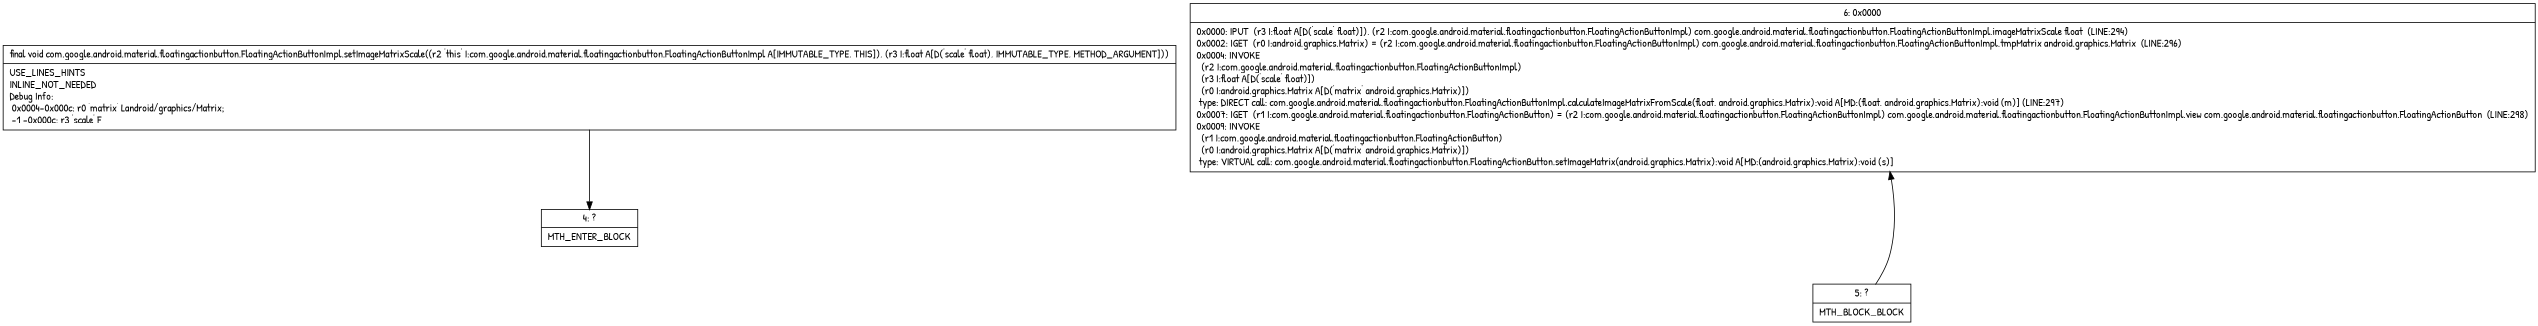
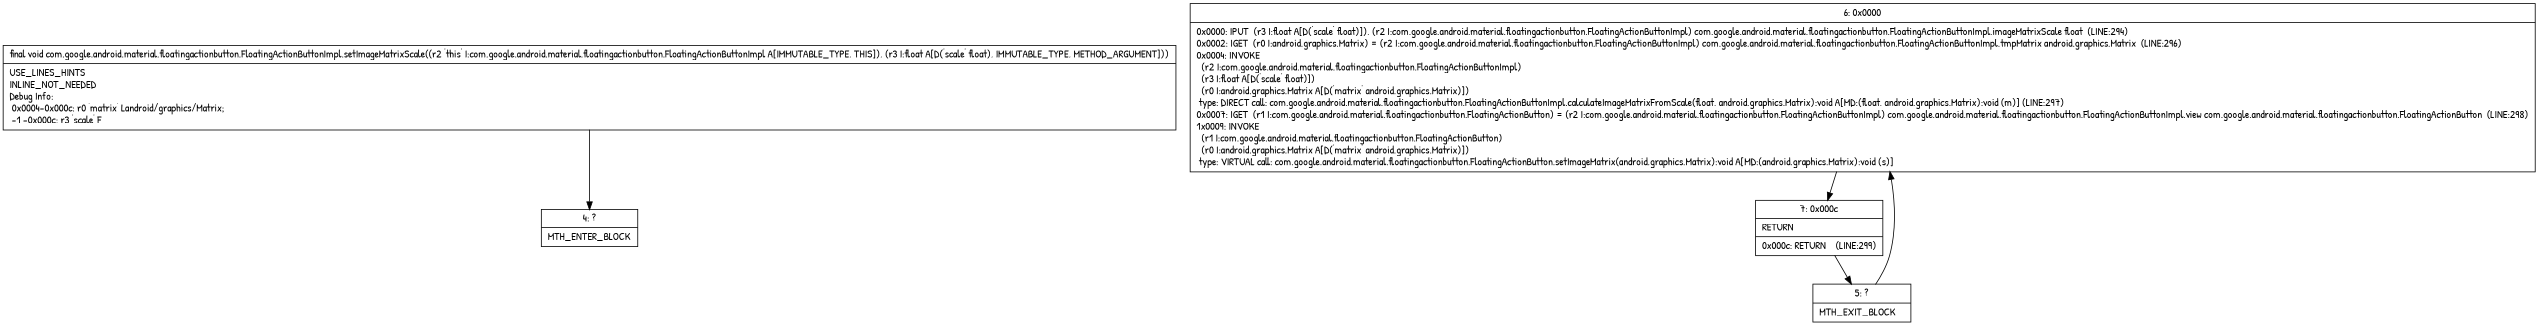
(1231, 126) -> (1230, 126)
none -> (1819, 228)
(1862, 312) -> (1858, 312)
